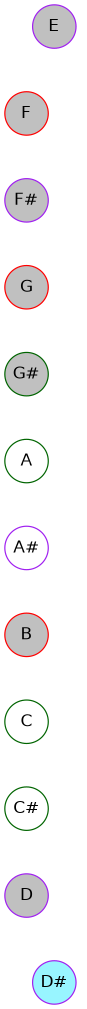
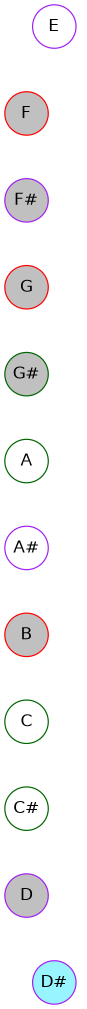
(54, 27) -> (54, 27)
